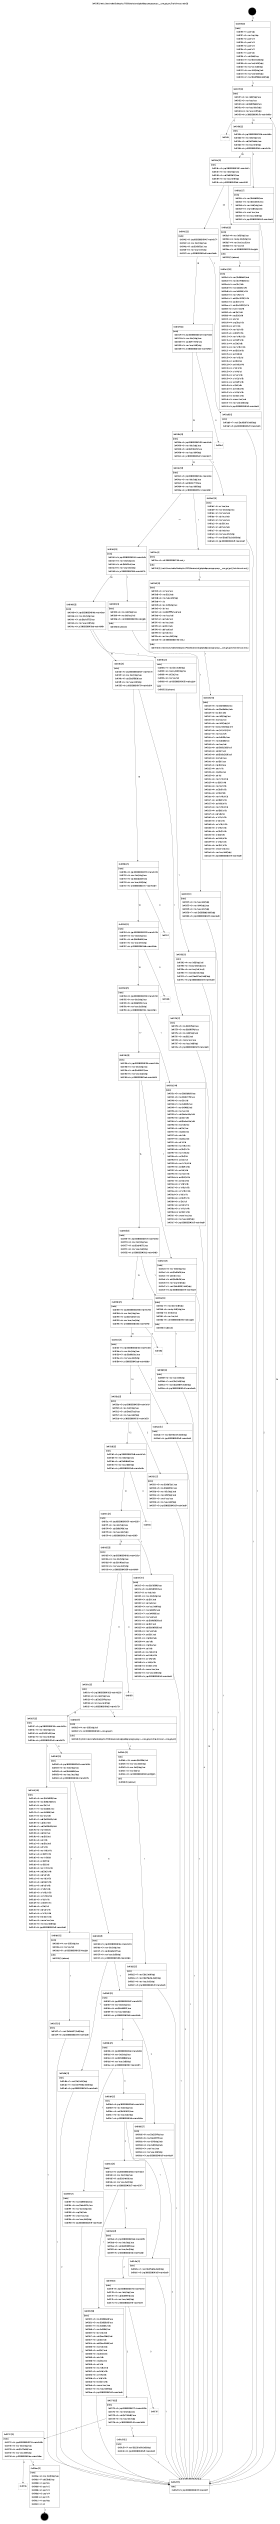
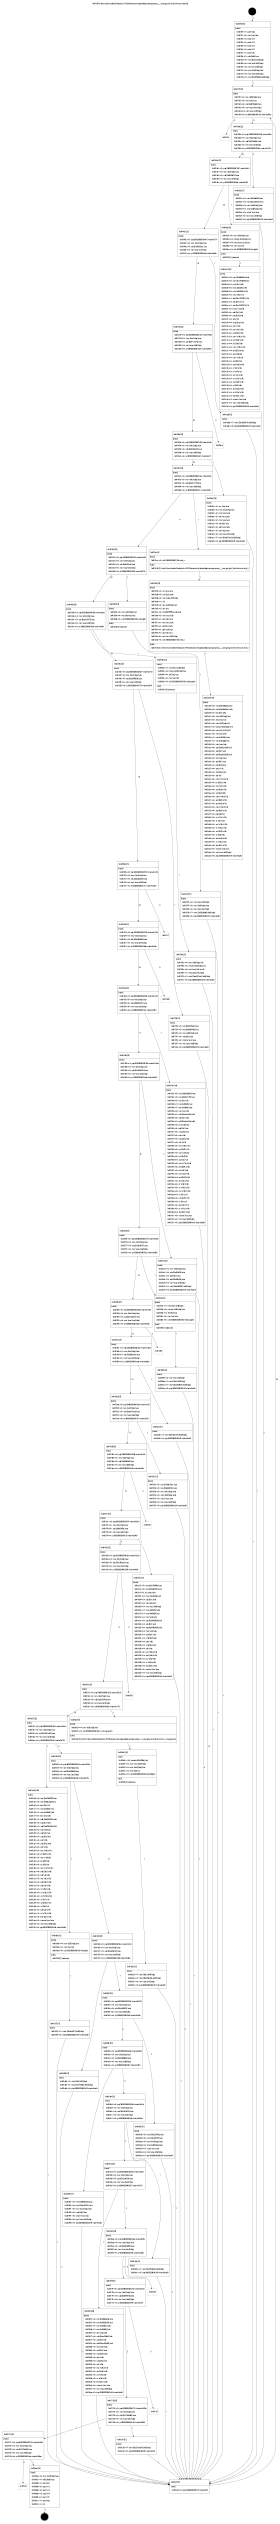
none -> (152, 2292)
